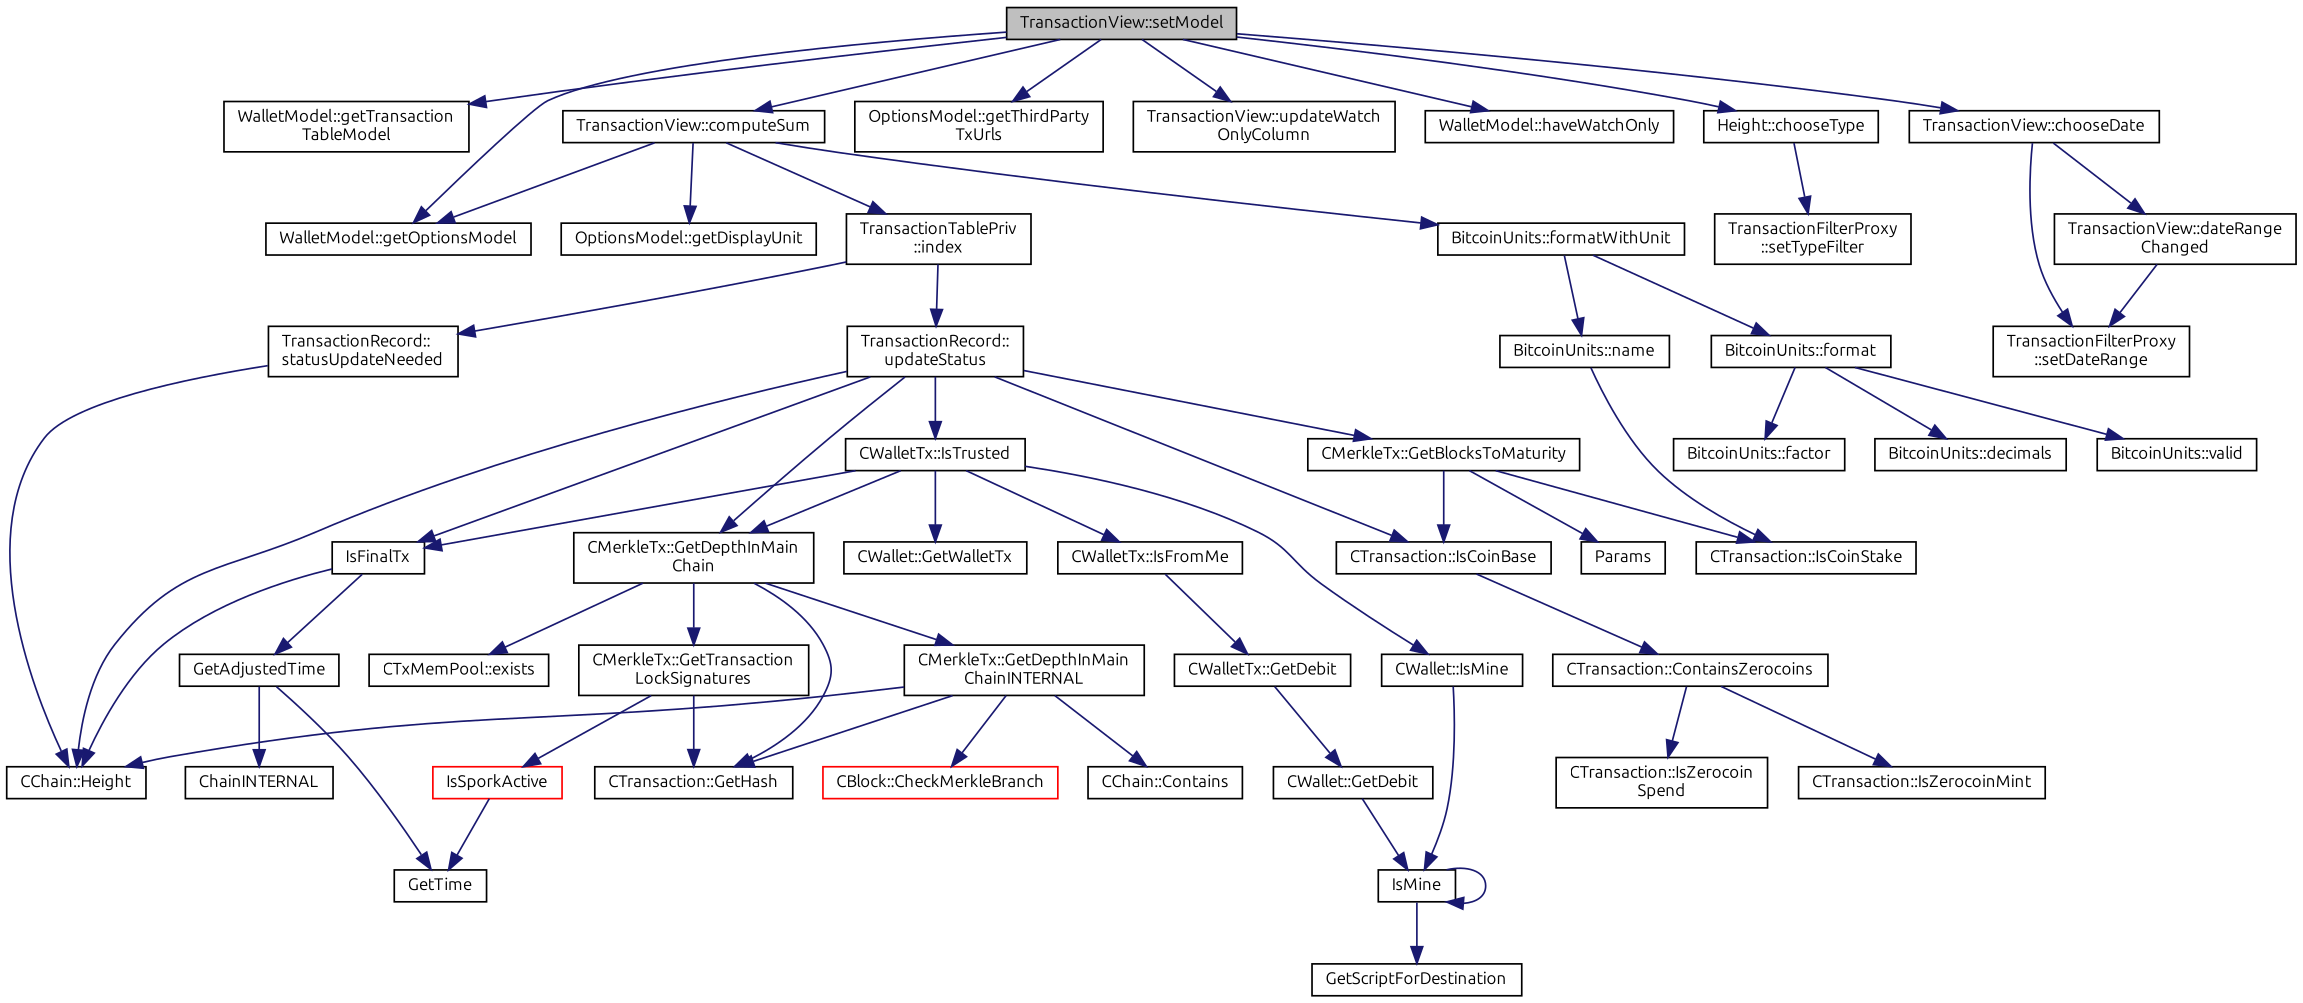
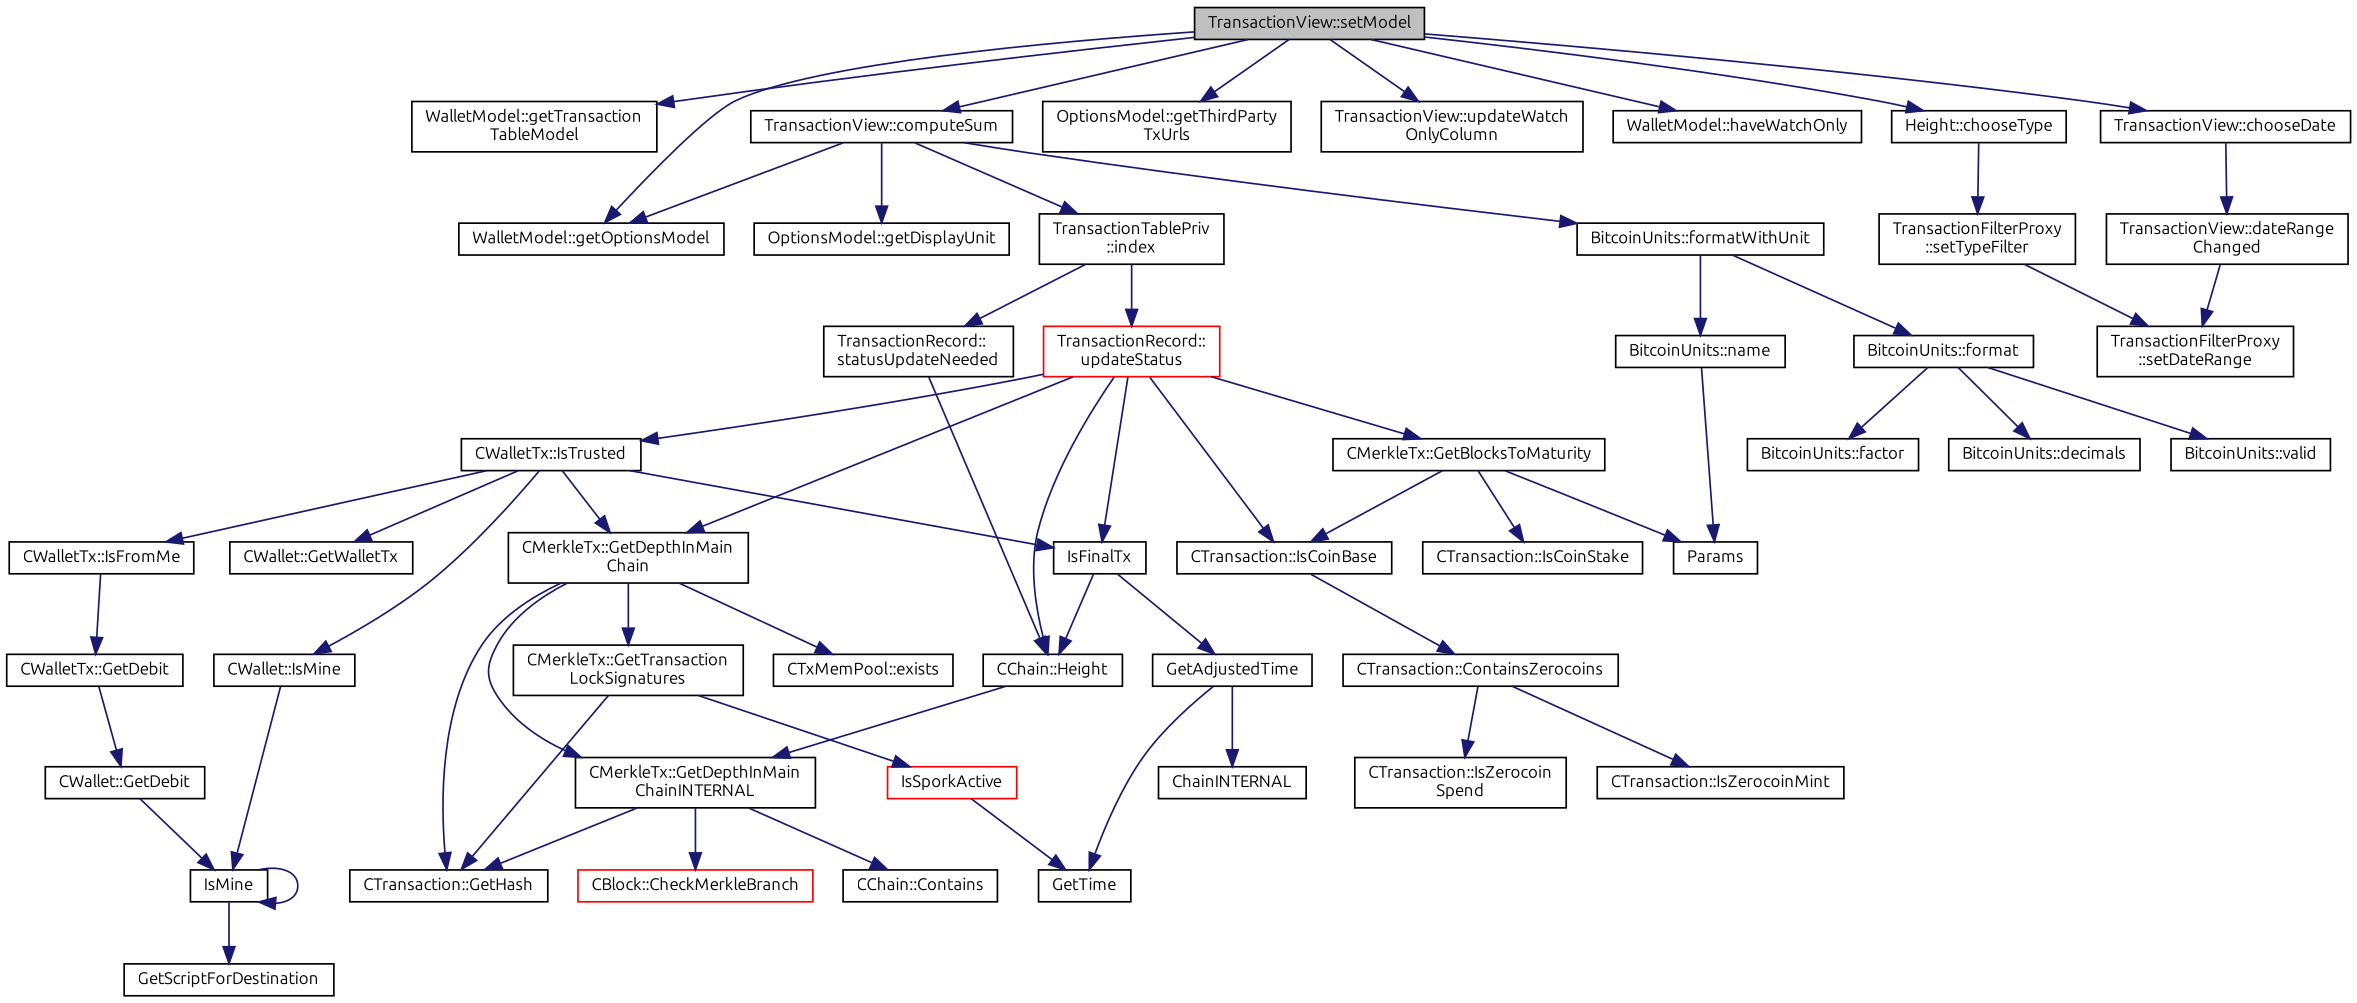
(2032, 231) -> (2079, 292)
(935, 351) -> (1132, 351)
(1656, 468) -> (1707, 446)
(522, 718) -> (897, 719)
